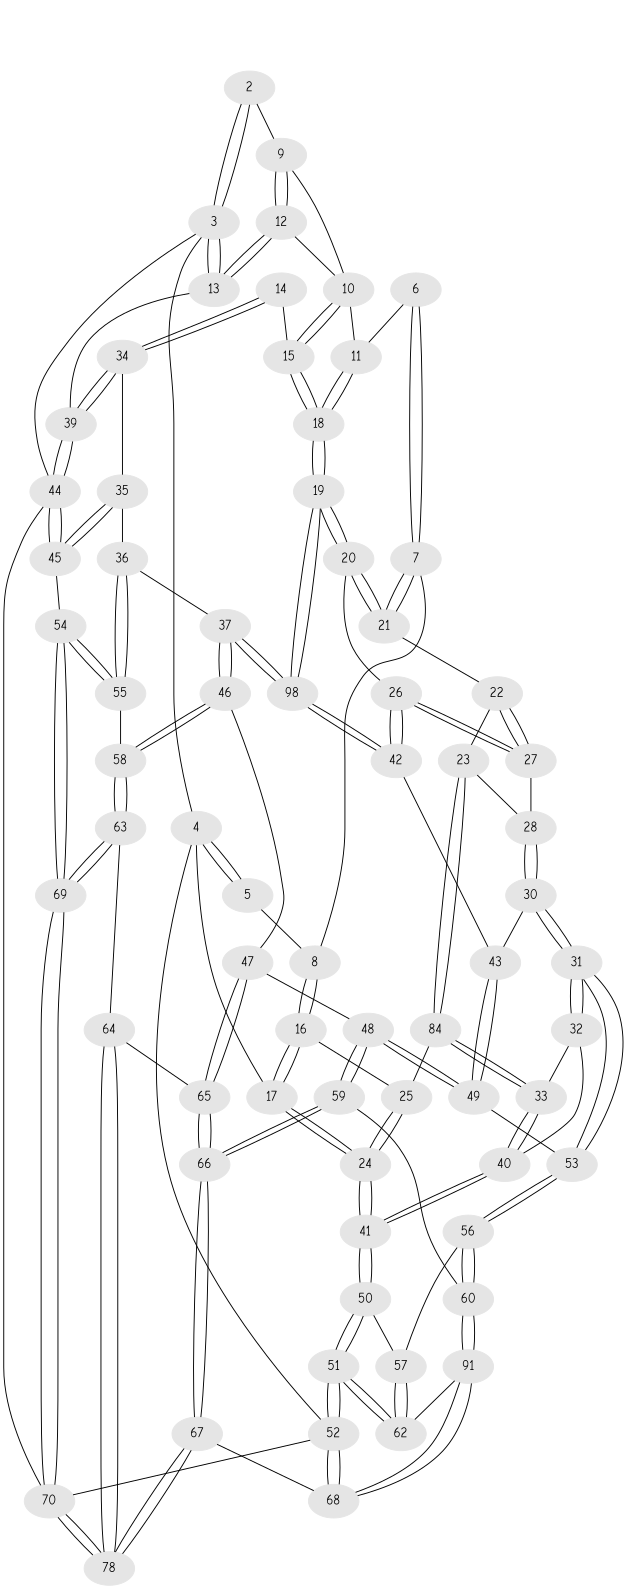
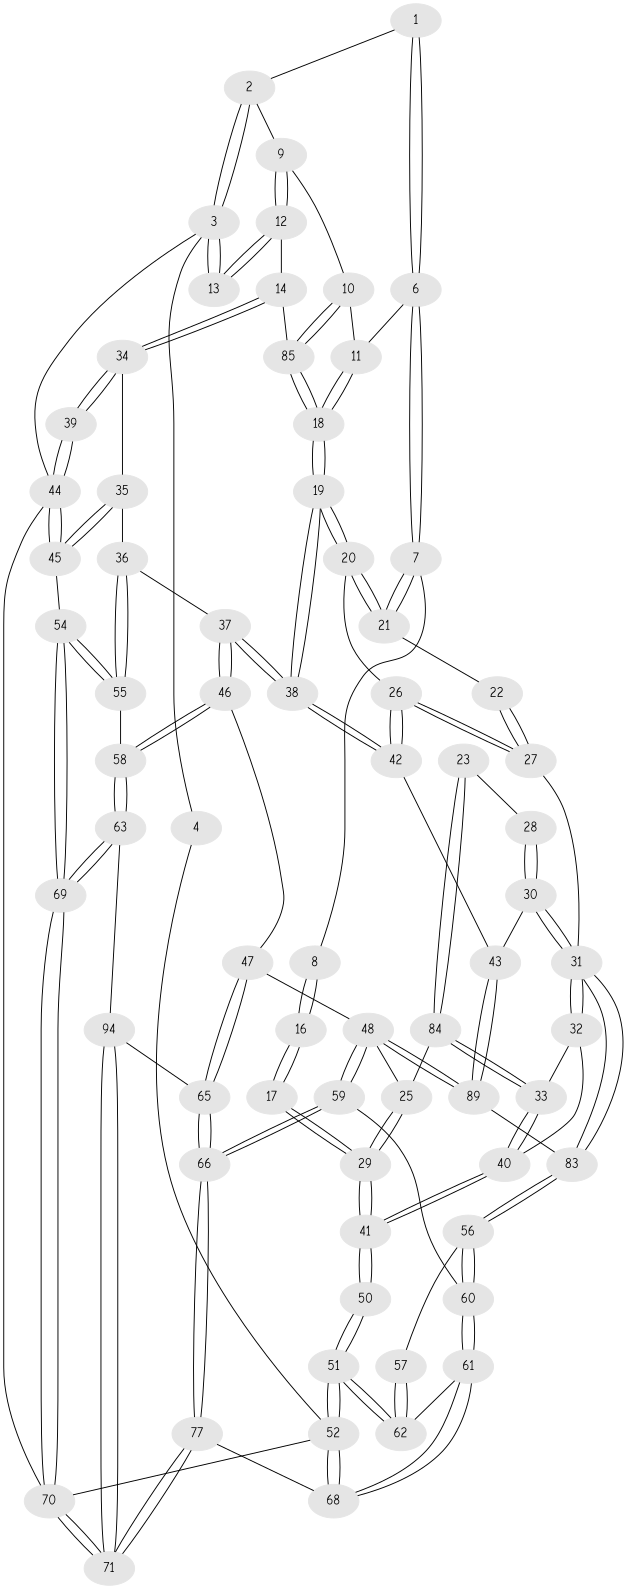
none -> (416, 21)
(315, 256) -> (281, 256)
(104, 326) -> none
(289, 357) -> (289, 357)
(293, 694) -> (293, 694)
(481, 725) -> none
(531, 795) -> (575, 857)
(248, 895) -> none
(211, 969) -> none
(109, 1030) -> (109, 1030)
(354, 1064) -> (387, 1064)
(474, 1097) -> (474, 1097)
(365, 1165) -> (365, 1165)
(572, 1165) -> (572, 1165)
(383, 1333) -> none
(468, 1367) -> (468, 1367)
(197, 1434) -> (197, 1434)
(109, 1568) -> (109, 1568)
